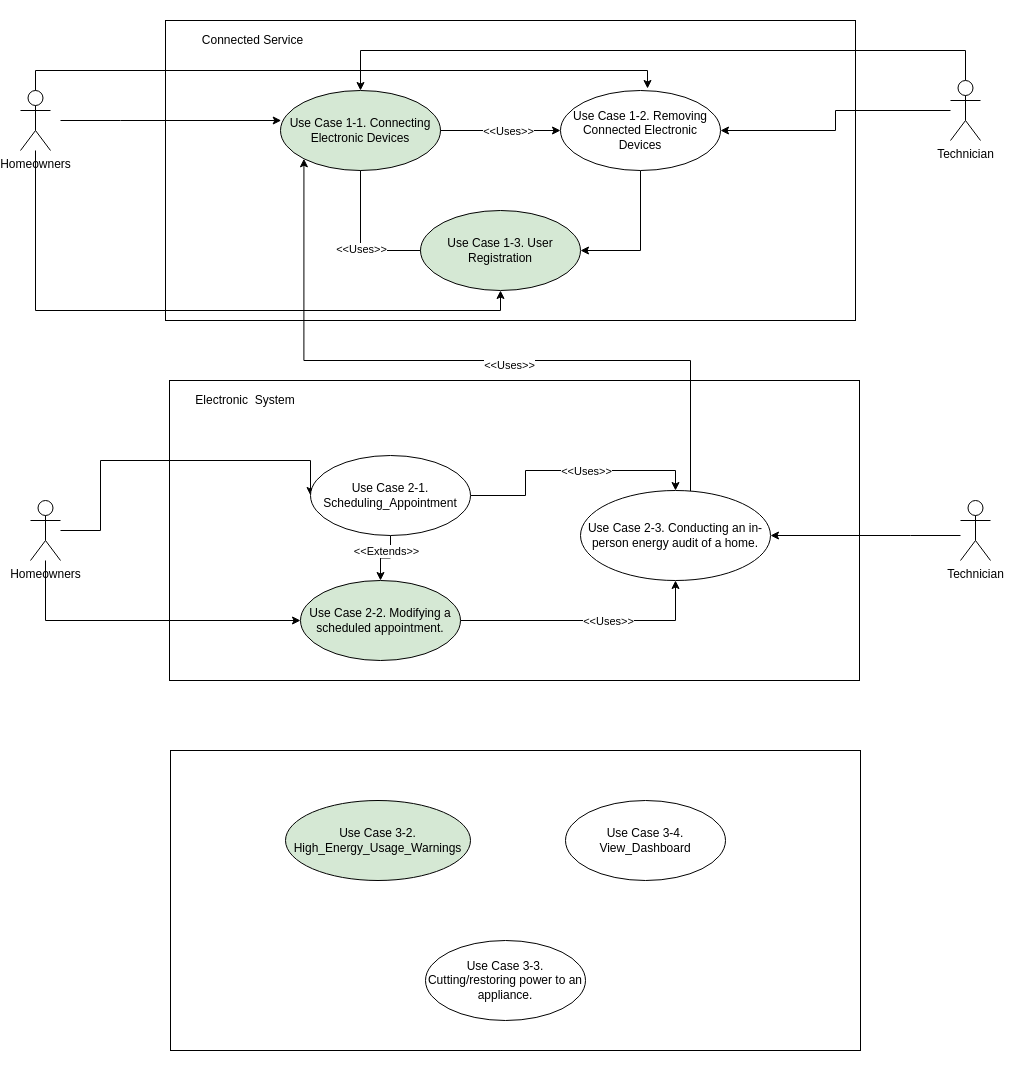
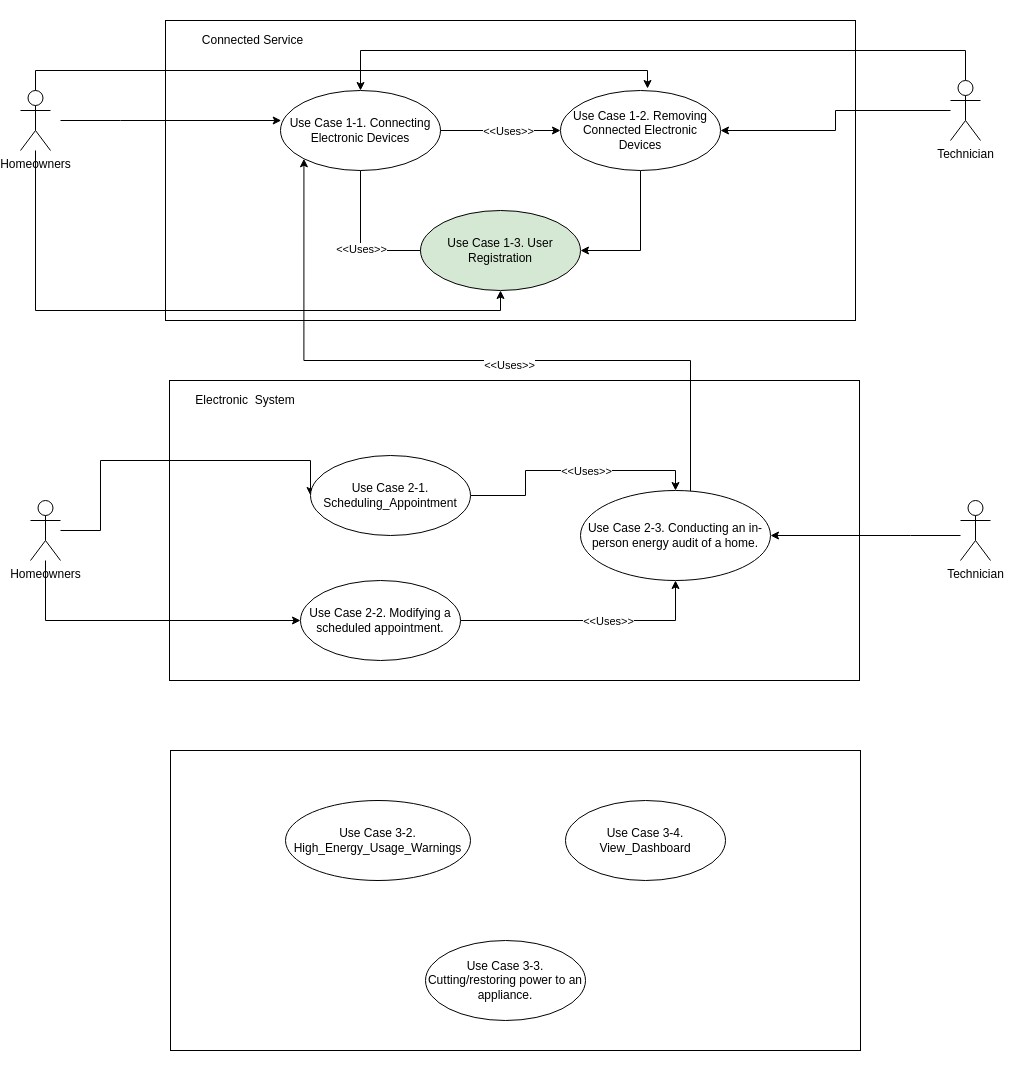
(361, 131) -> (361, 131)
(389, 558) -> none
(381, 621) -> (381, 621)
(378, 841) -> (378, 841)
